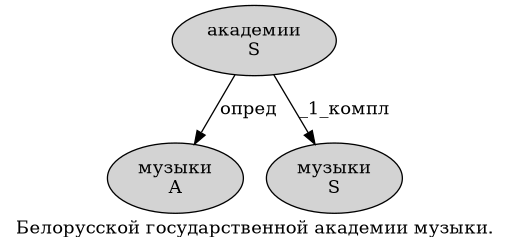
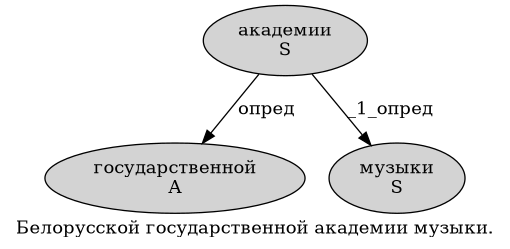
(345, 109) -> (390, 109)
(175, 178) -> (175, 178)
